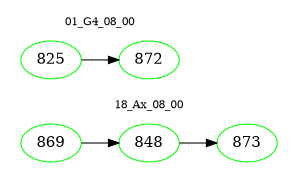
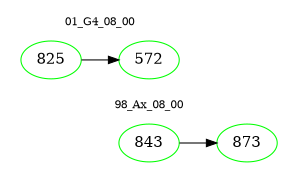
(149, 60) -> (149, 60)
(149, 106) -> (149, 106)
(51, 143) -> none
(149, 143) -> (149, 143)
